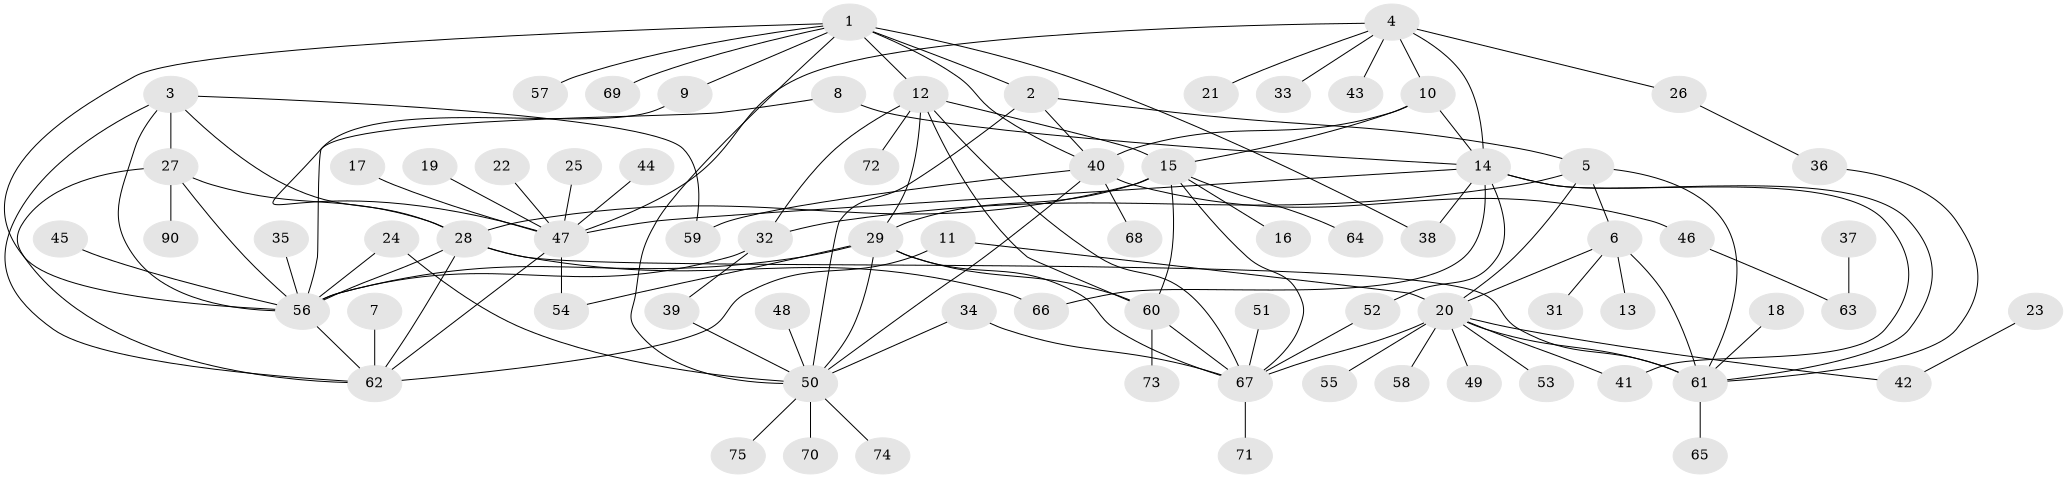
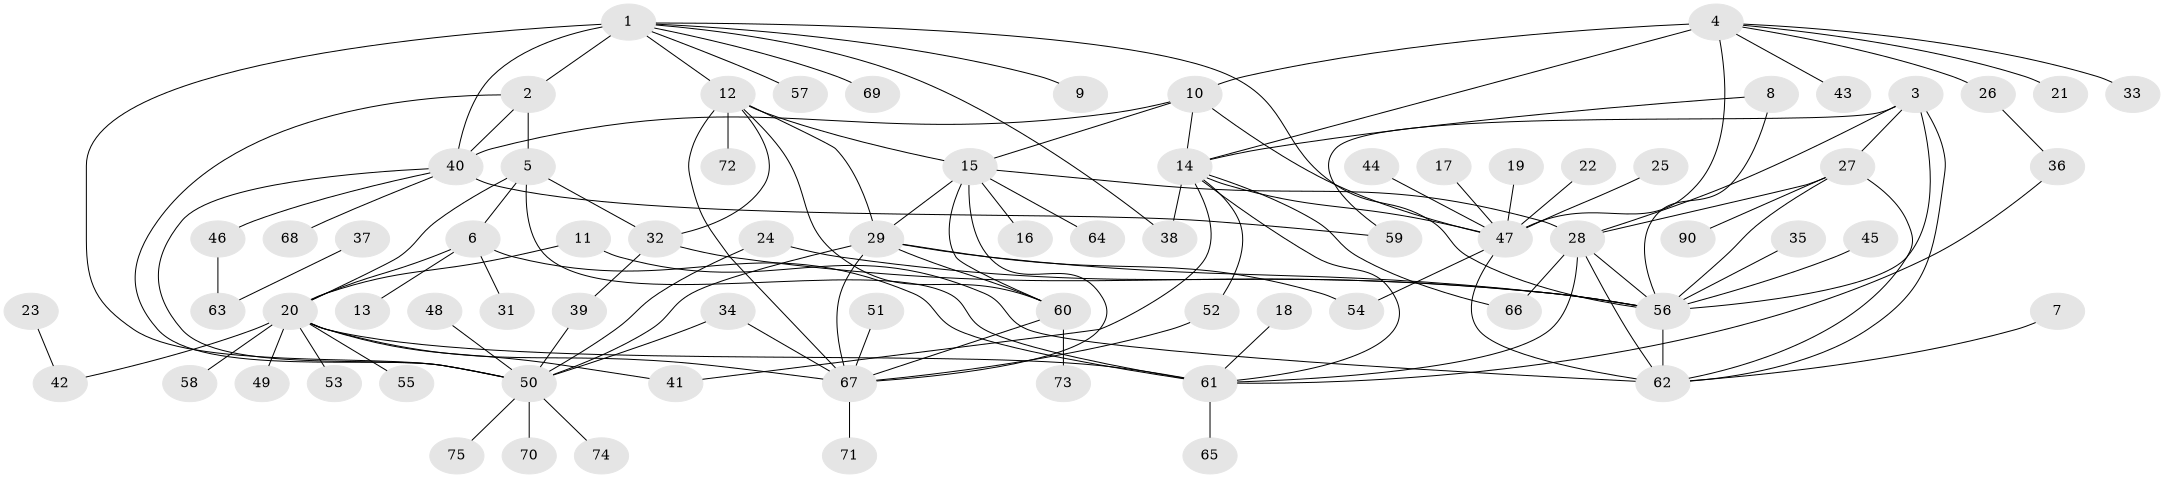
(313, 157) -> (1306, 169)
